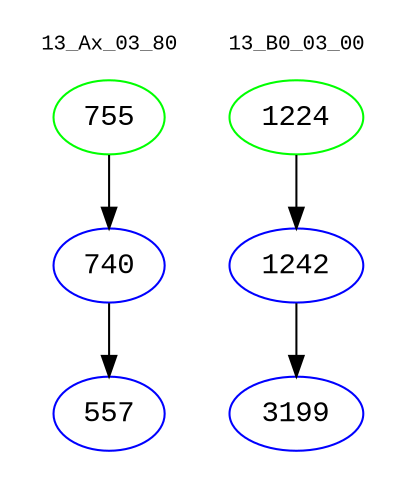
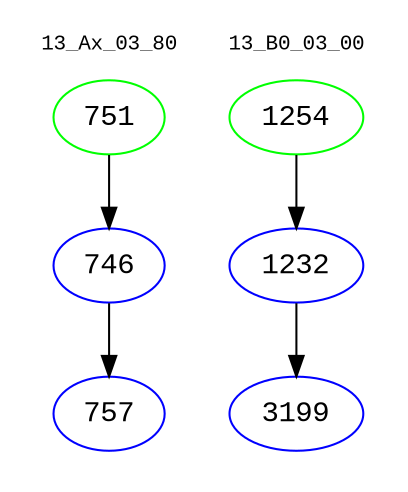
(109, 117) -> (109, 117)
(296, 117) -> (296, 117)
(109, 266) -> (109, 266)
(296, 266) -> (296, 266)
(109, 414) -> (109, 414)
